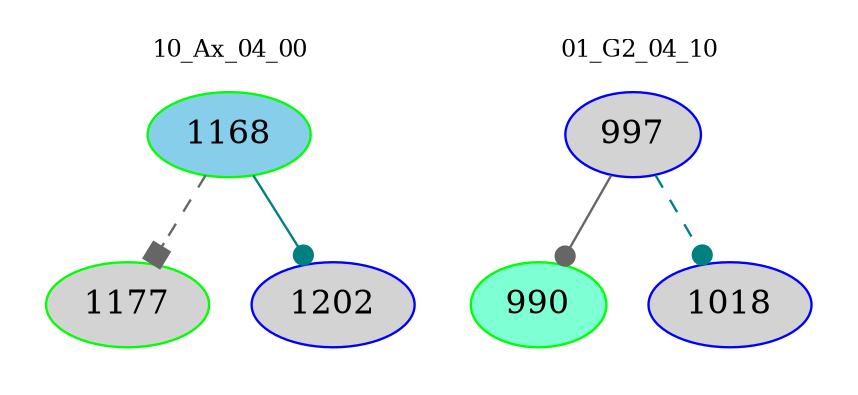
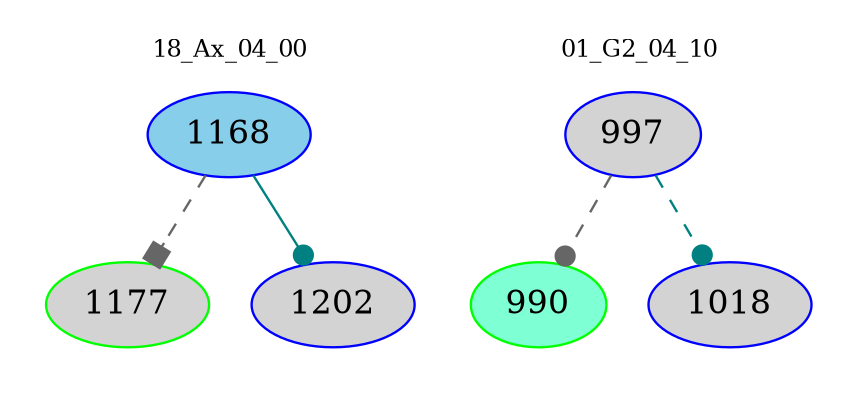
(230, 51) -> (230, 51)
(229, 135) -> (229, 135)
(591, 212) -> (591, 212)
